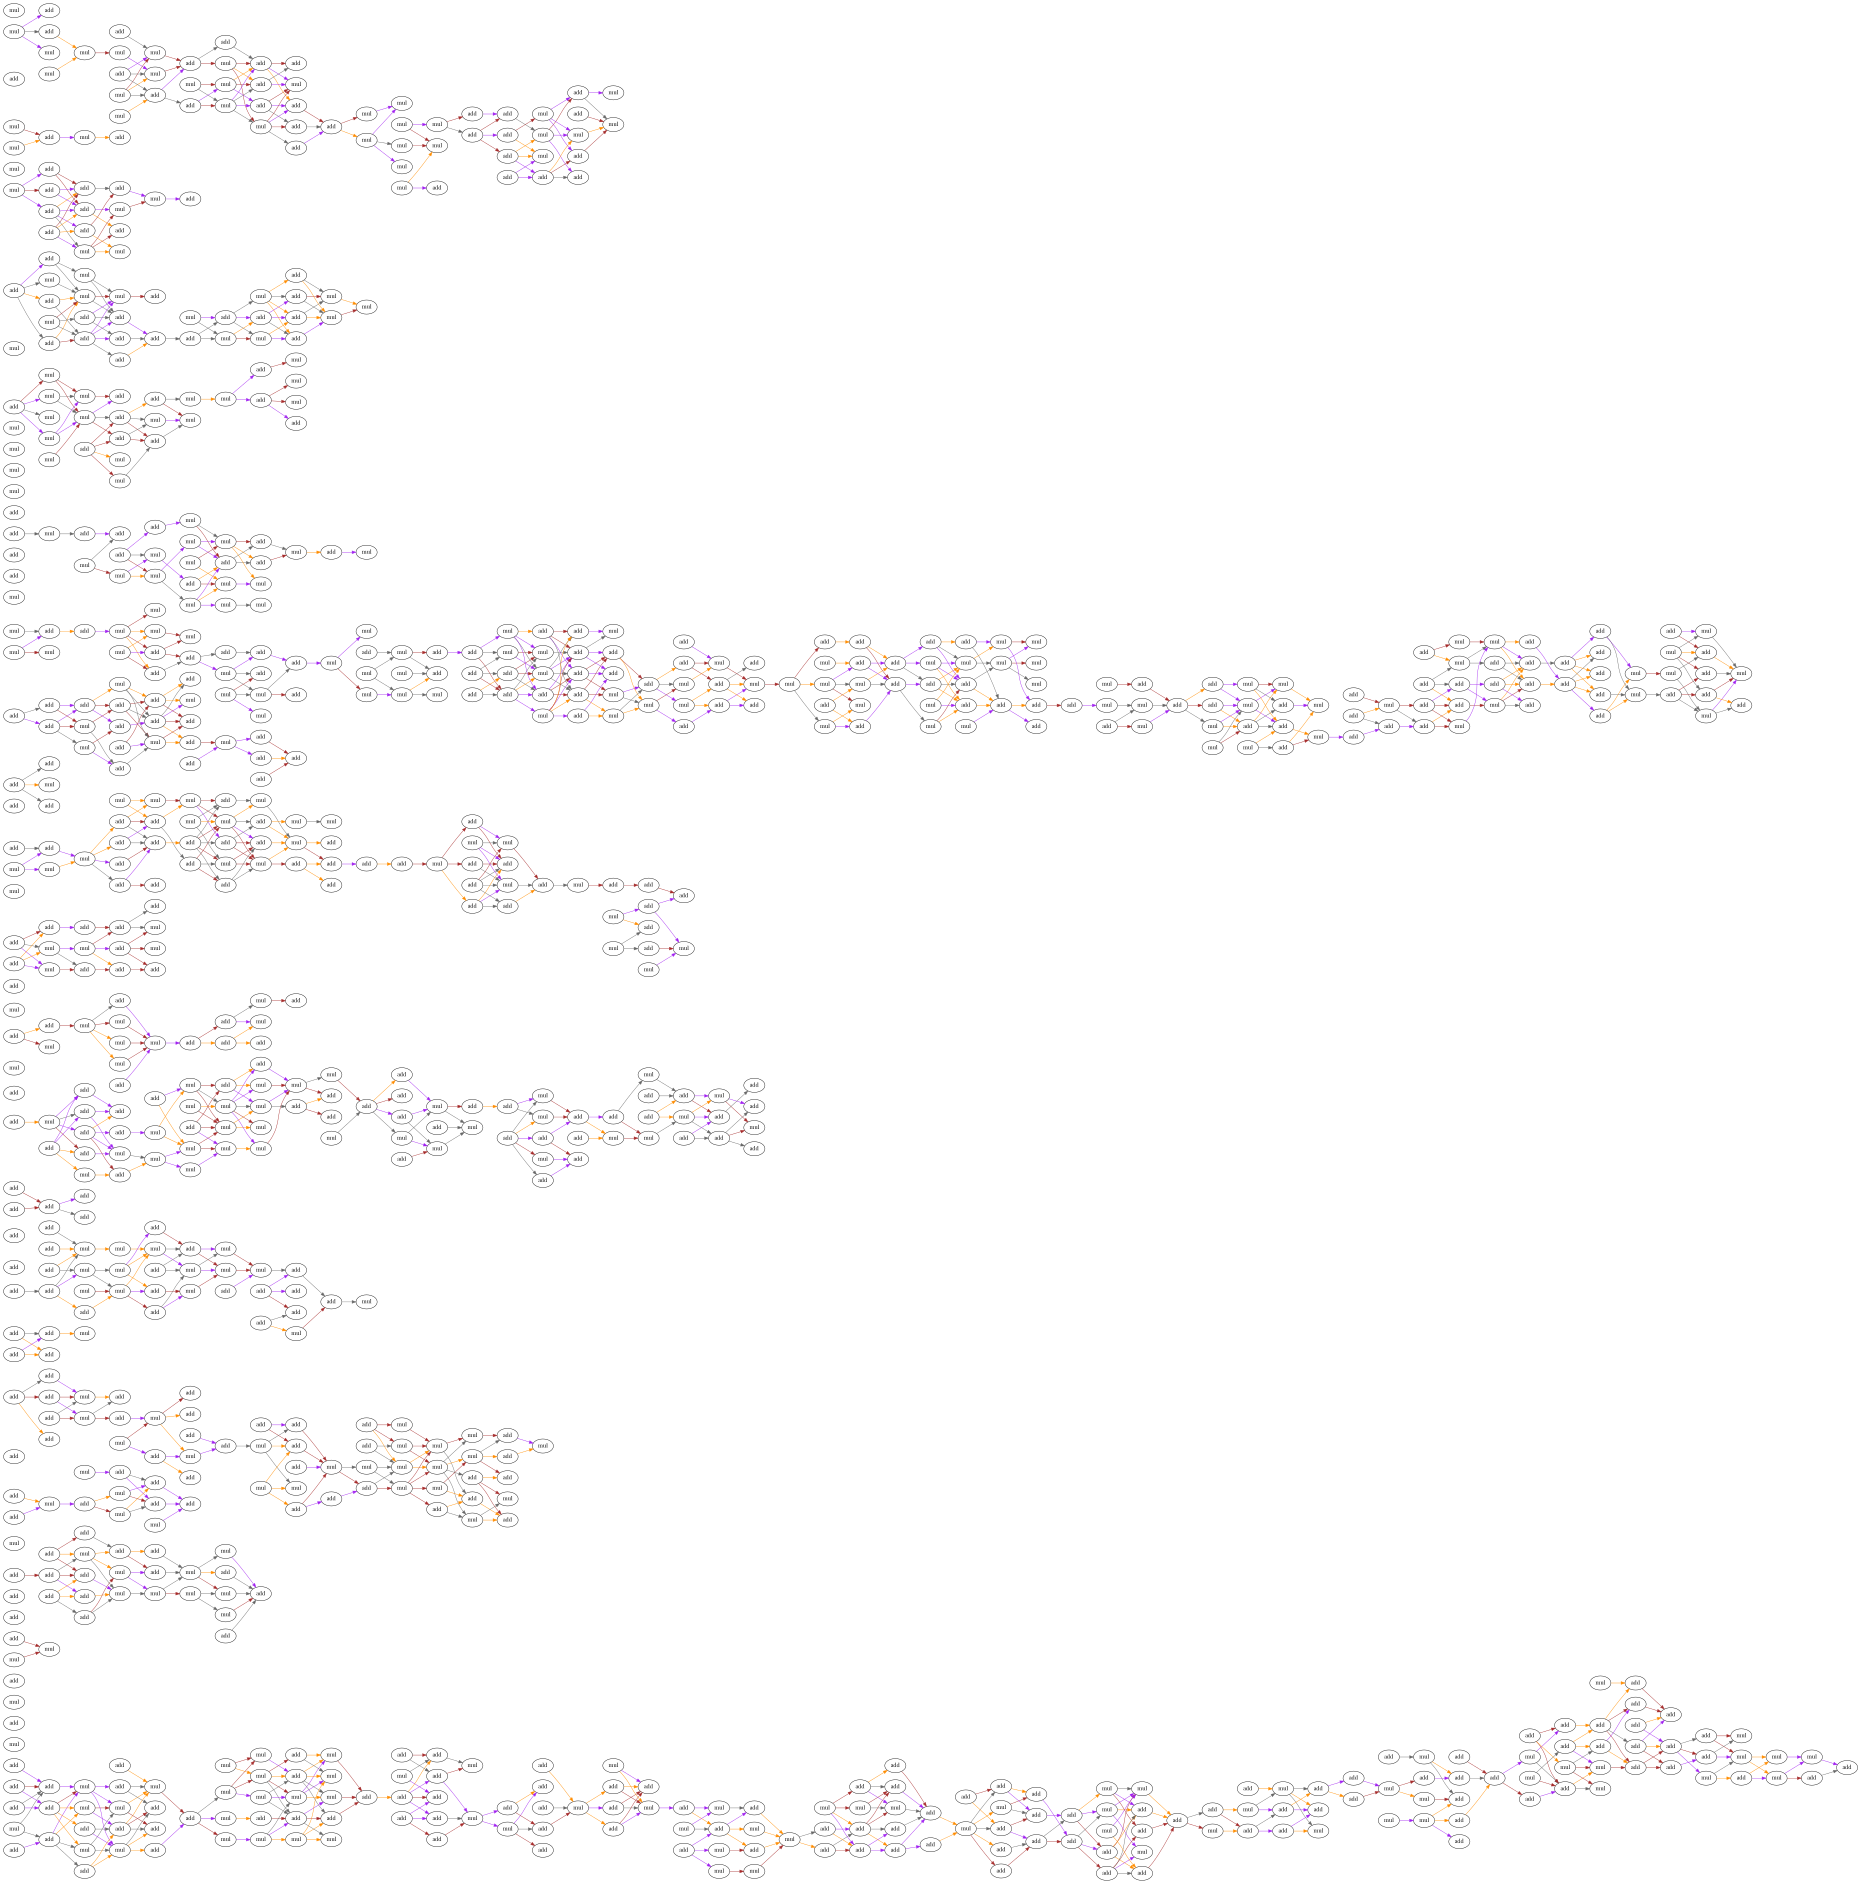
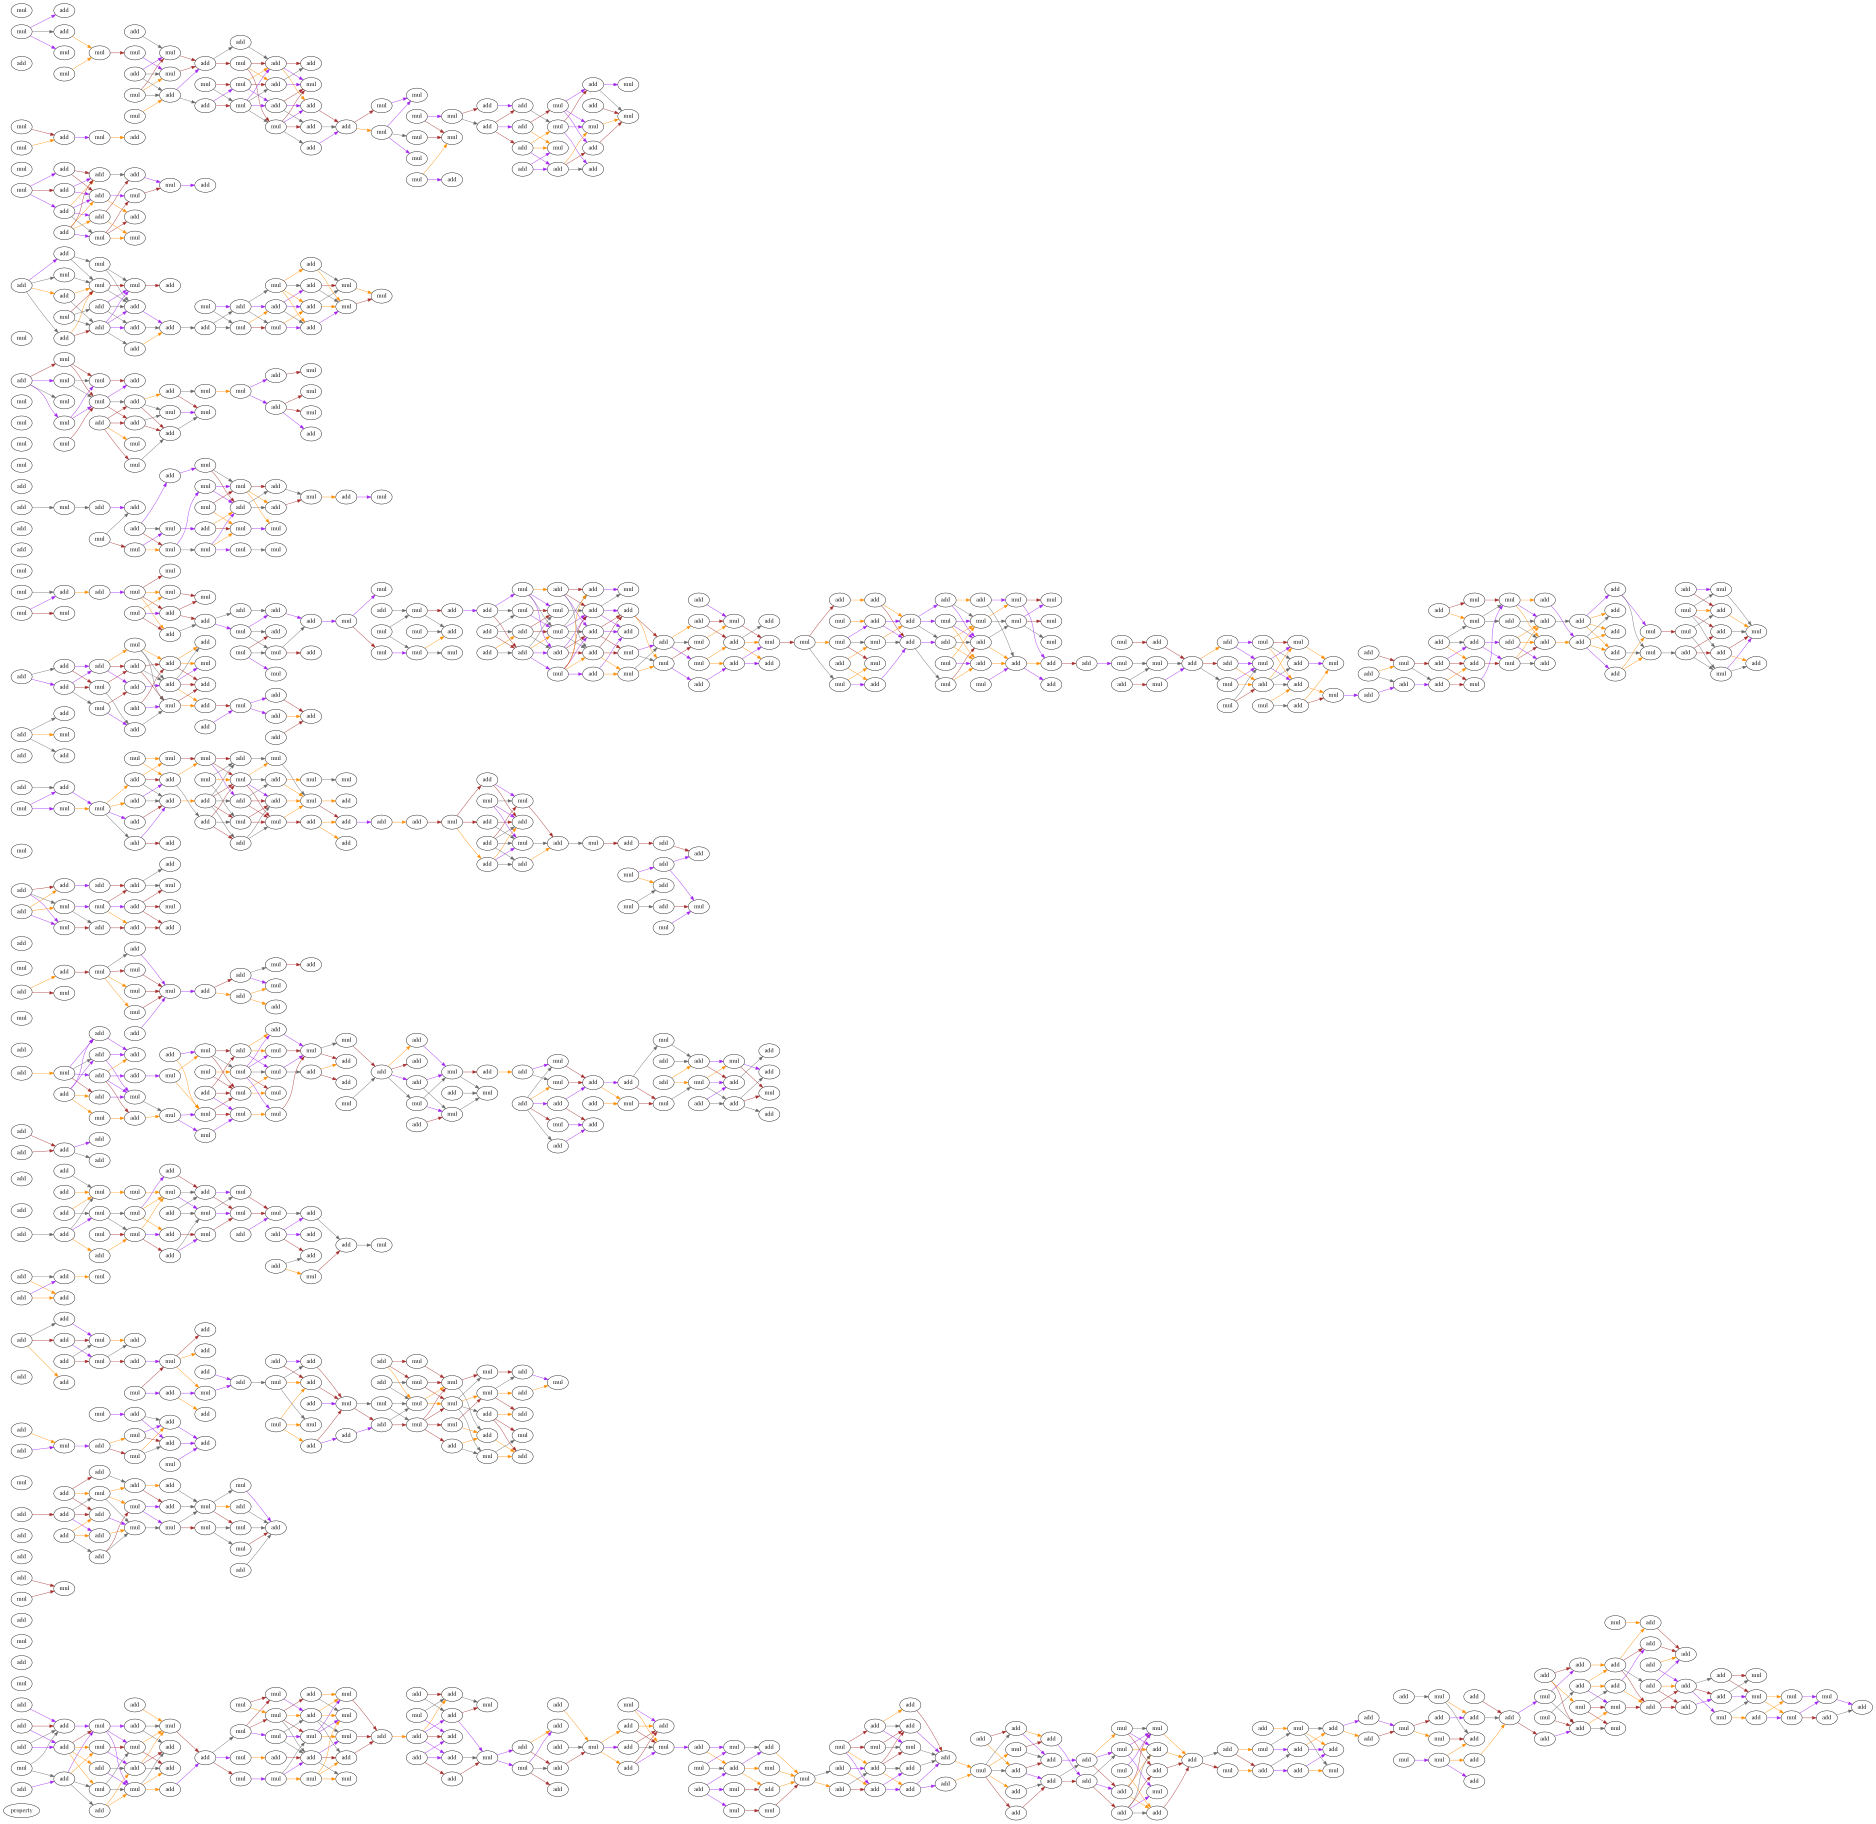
none -> (22, 1811)
